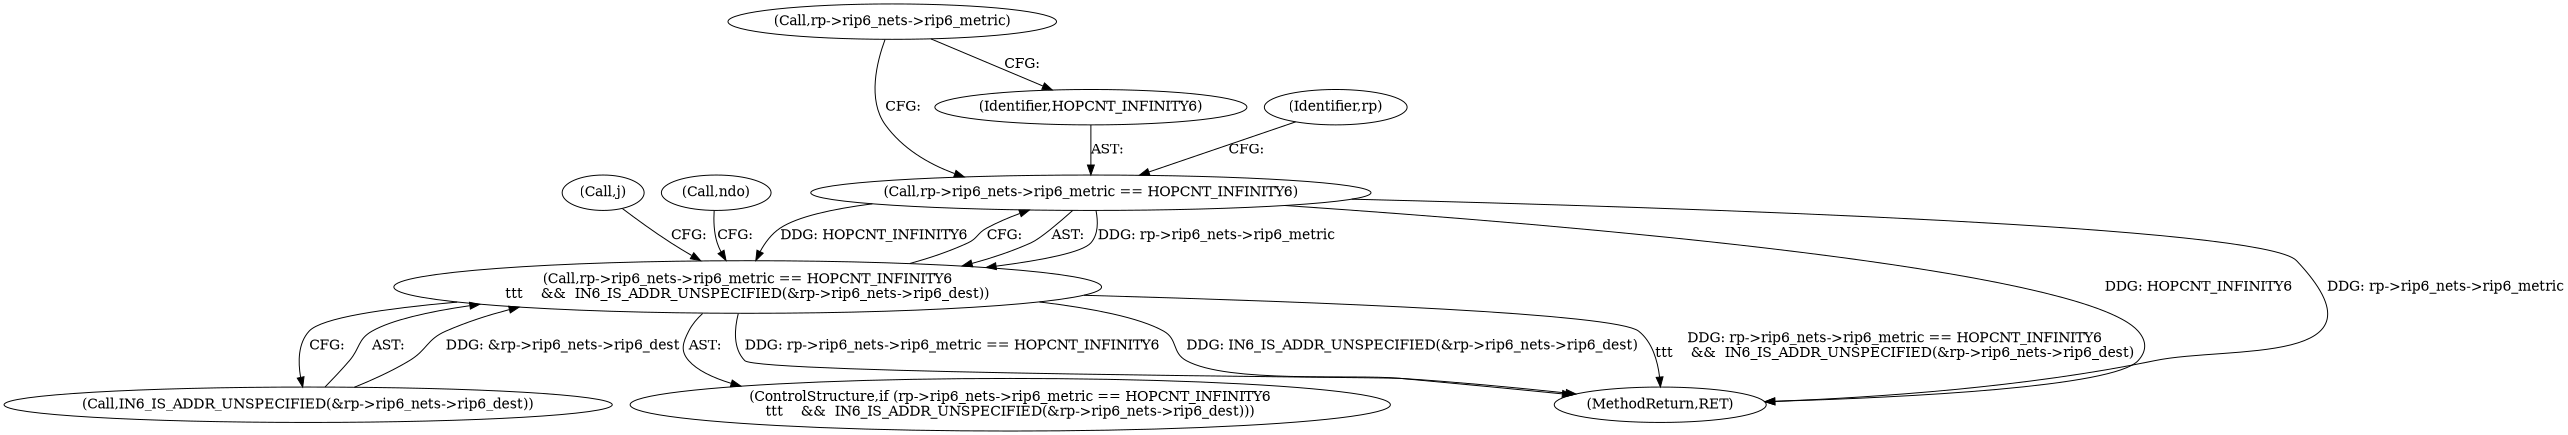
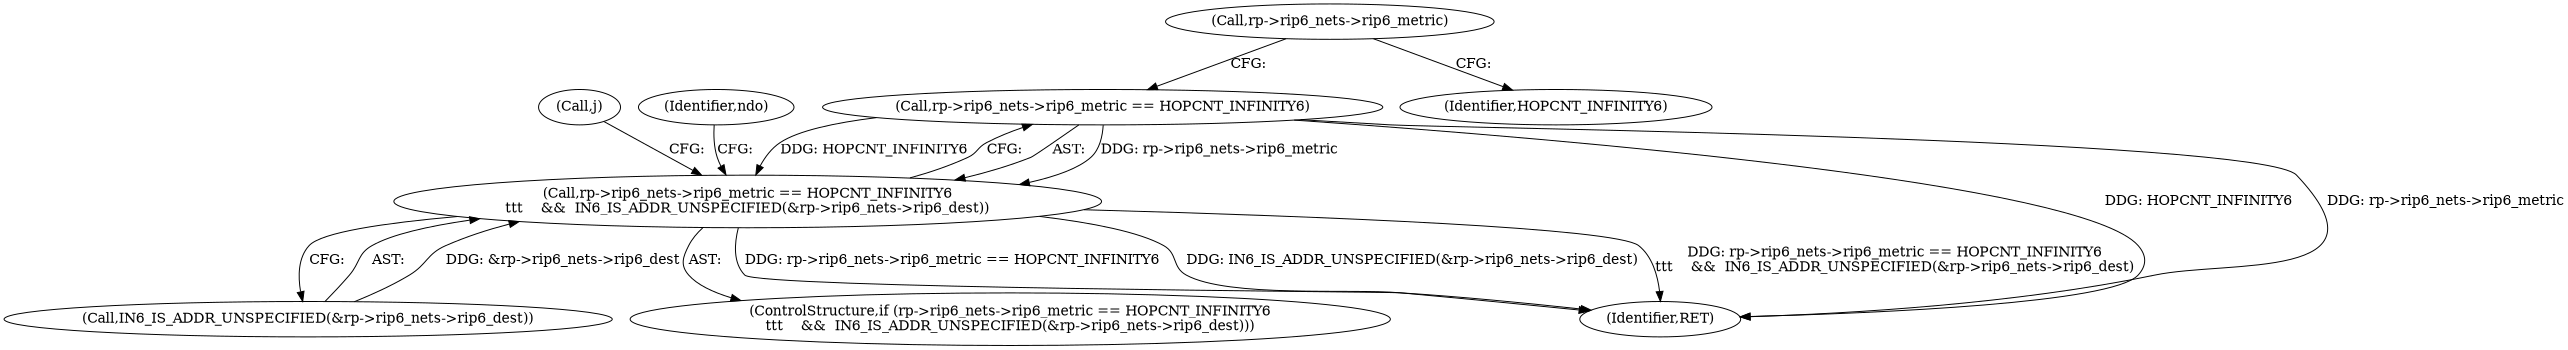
(1336, 107) -> none
(1091, 145) -> none
(716, 193) -> (716, 107)
(1660, 405) -> (1660, 319)
